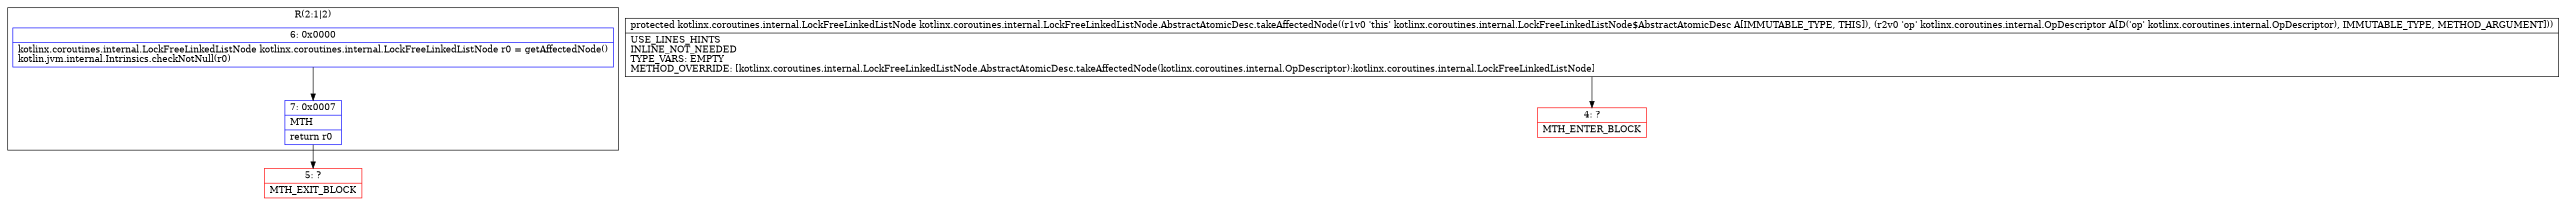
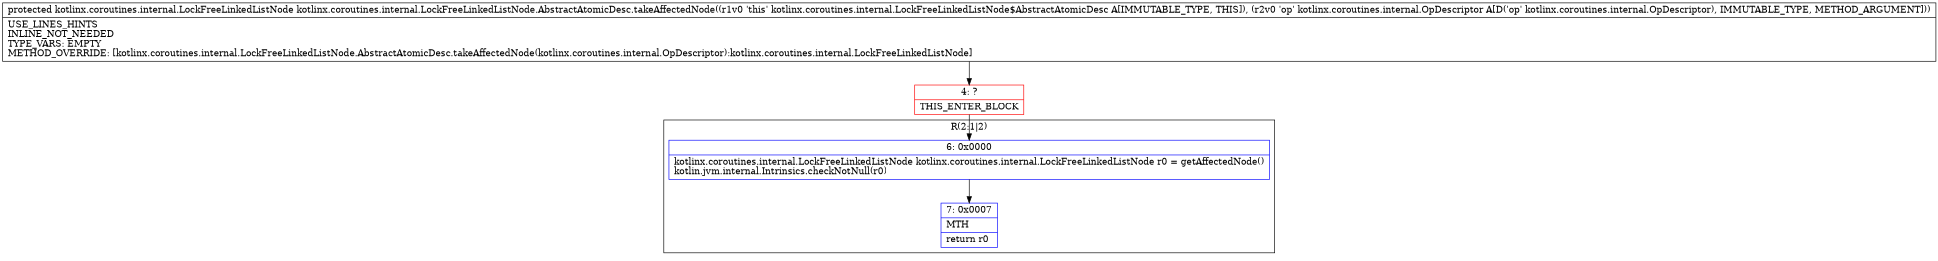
none -> (969, 124)
(1592, 130) -> (969, 107)
(313, 183) -> none
